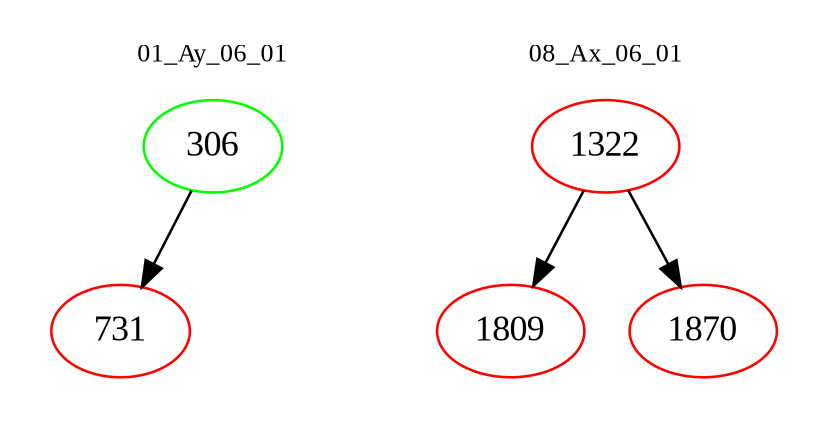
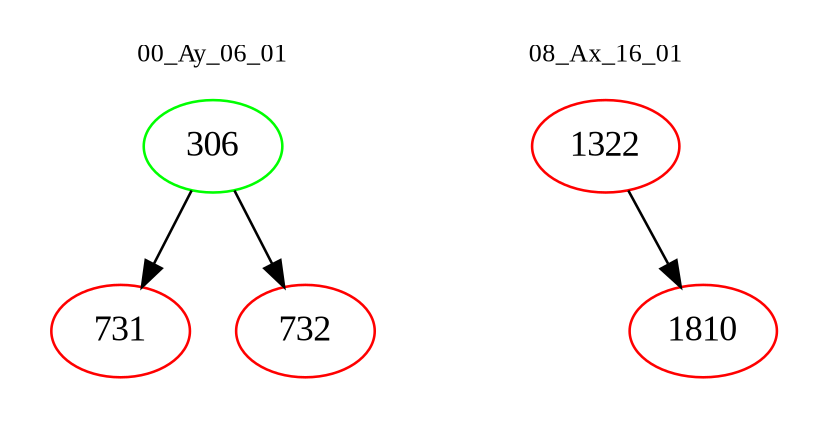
(213, 55) -> (213, 55)
(607, 55) -> (607, 55)
none -> (305, 331)
(511, 331) -> none
(703, 331) -> (703, 331)
